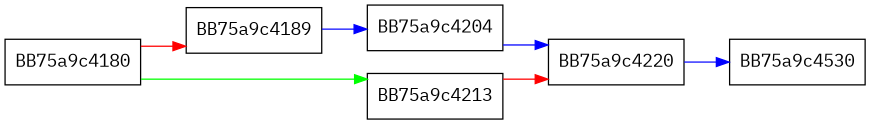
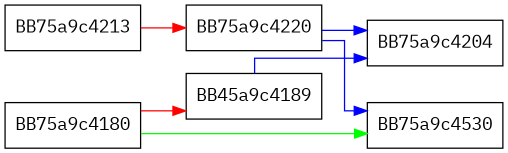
(254, 30) -> (254, 96)
(519, 45) -> (338, 30)
(248, 79) -> (248, 134)
